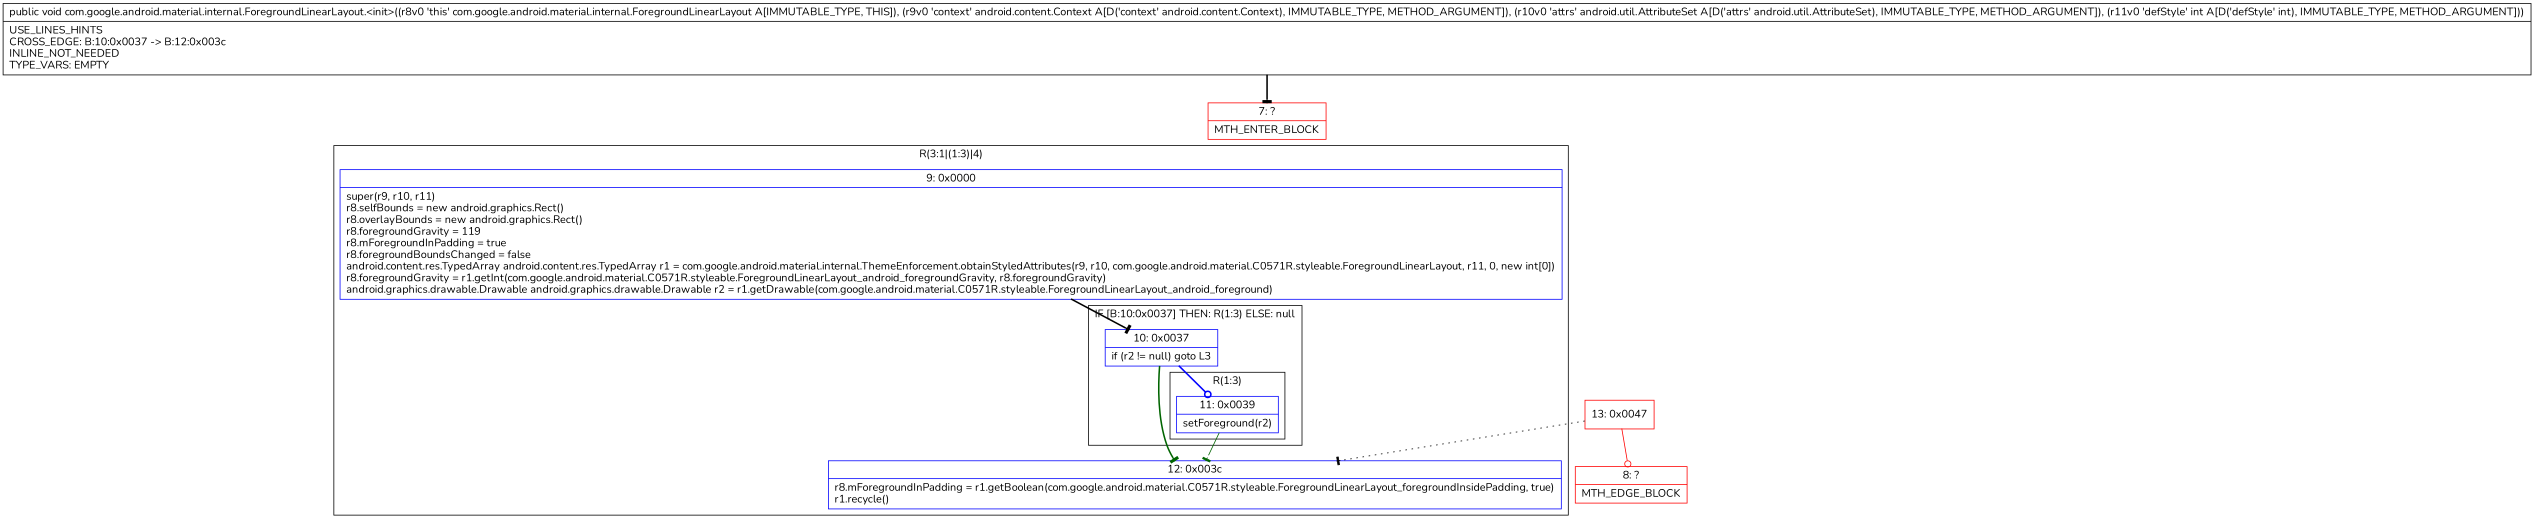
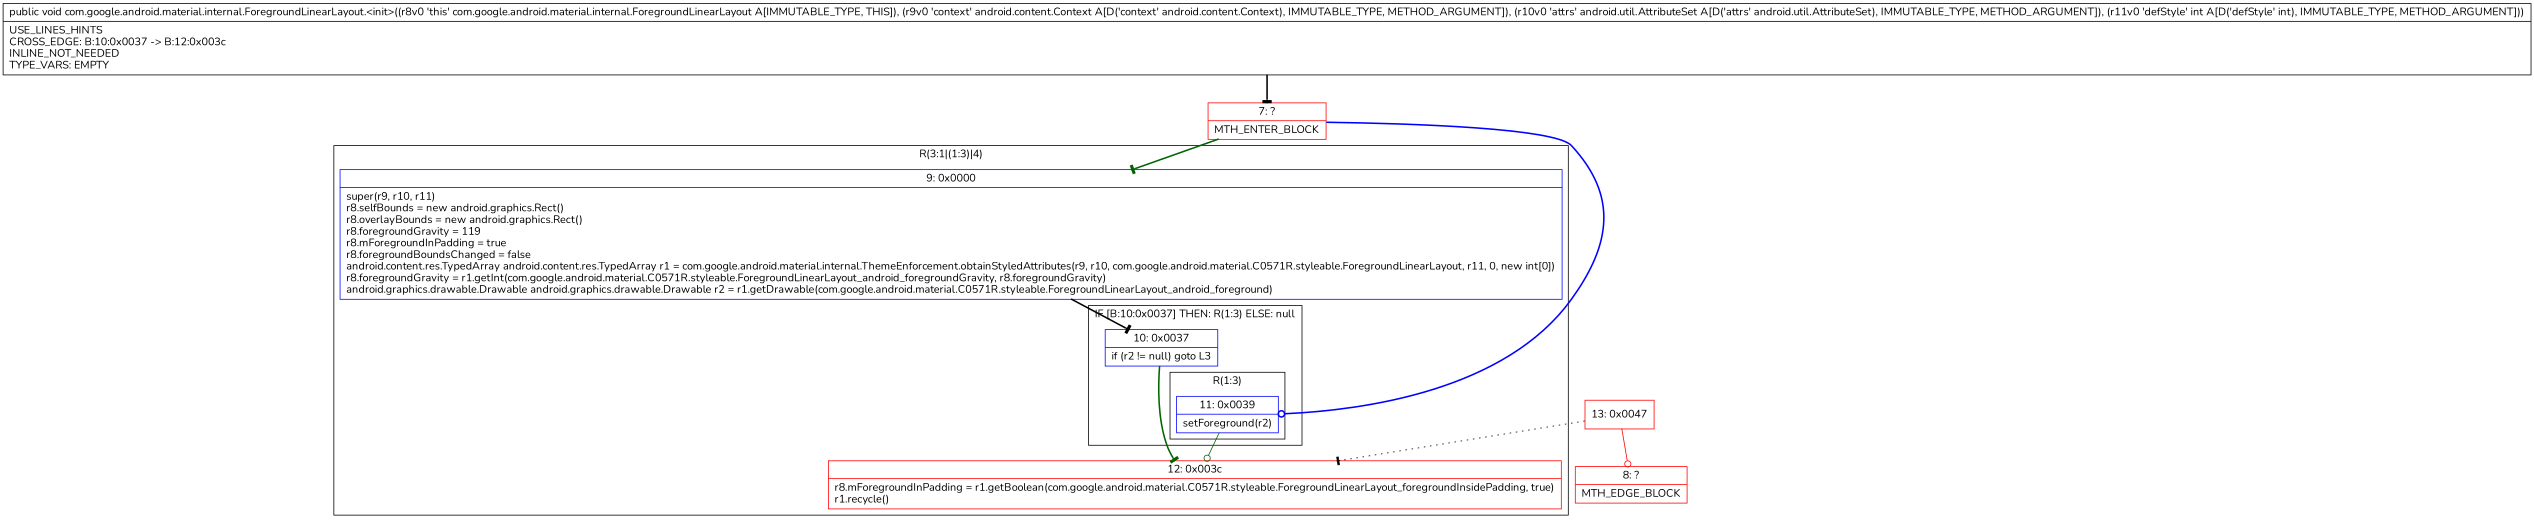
none -> (1177, 154)
(1192, 379) -> (1596, 256)
(1214, 444) -> (1214, 444)
(1195, 485) -> (1195, 485)
